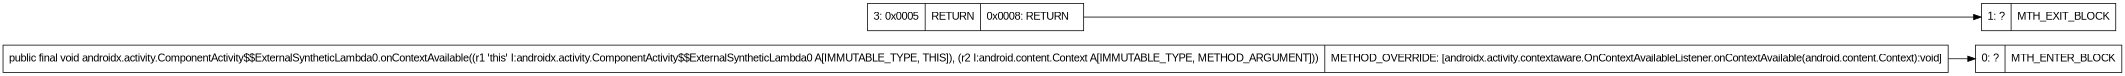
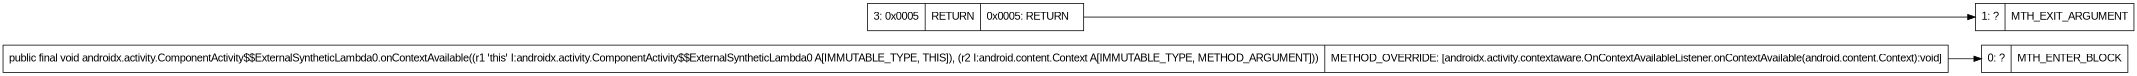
(1032, 17) -> (1032, 17)
(2063, 17) -> (2069, 17)
